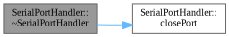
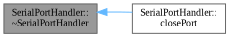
(110, 25) -> (120, 12)
